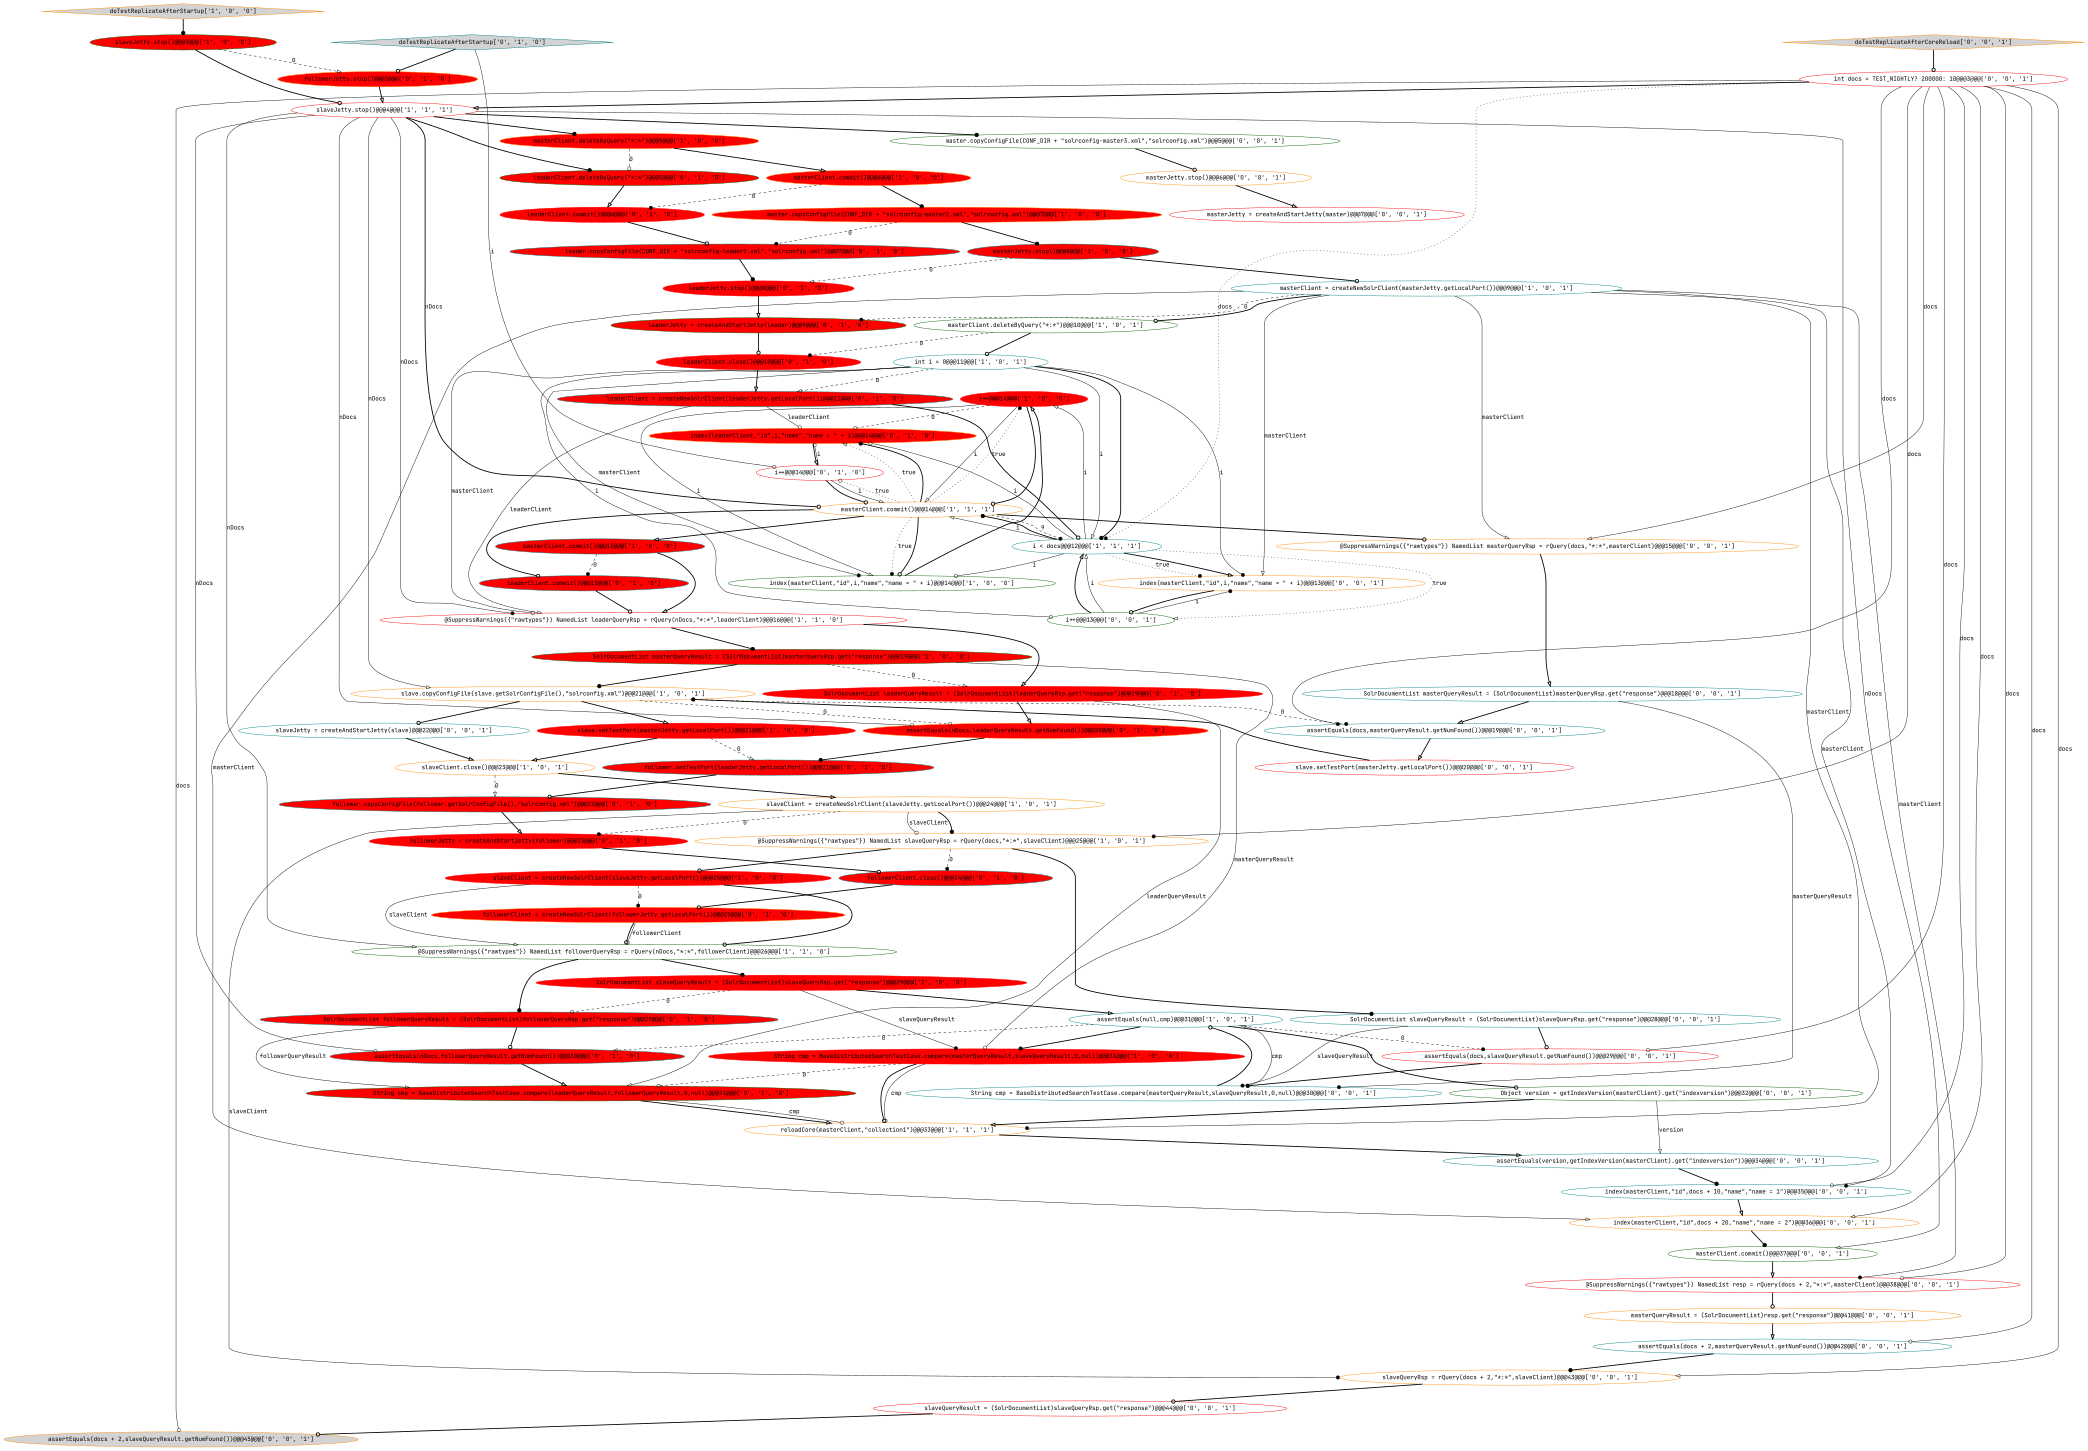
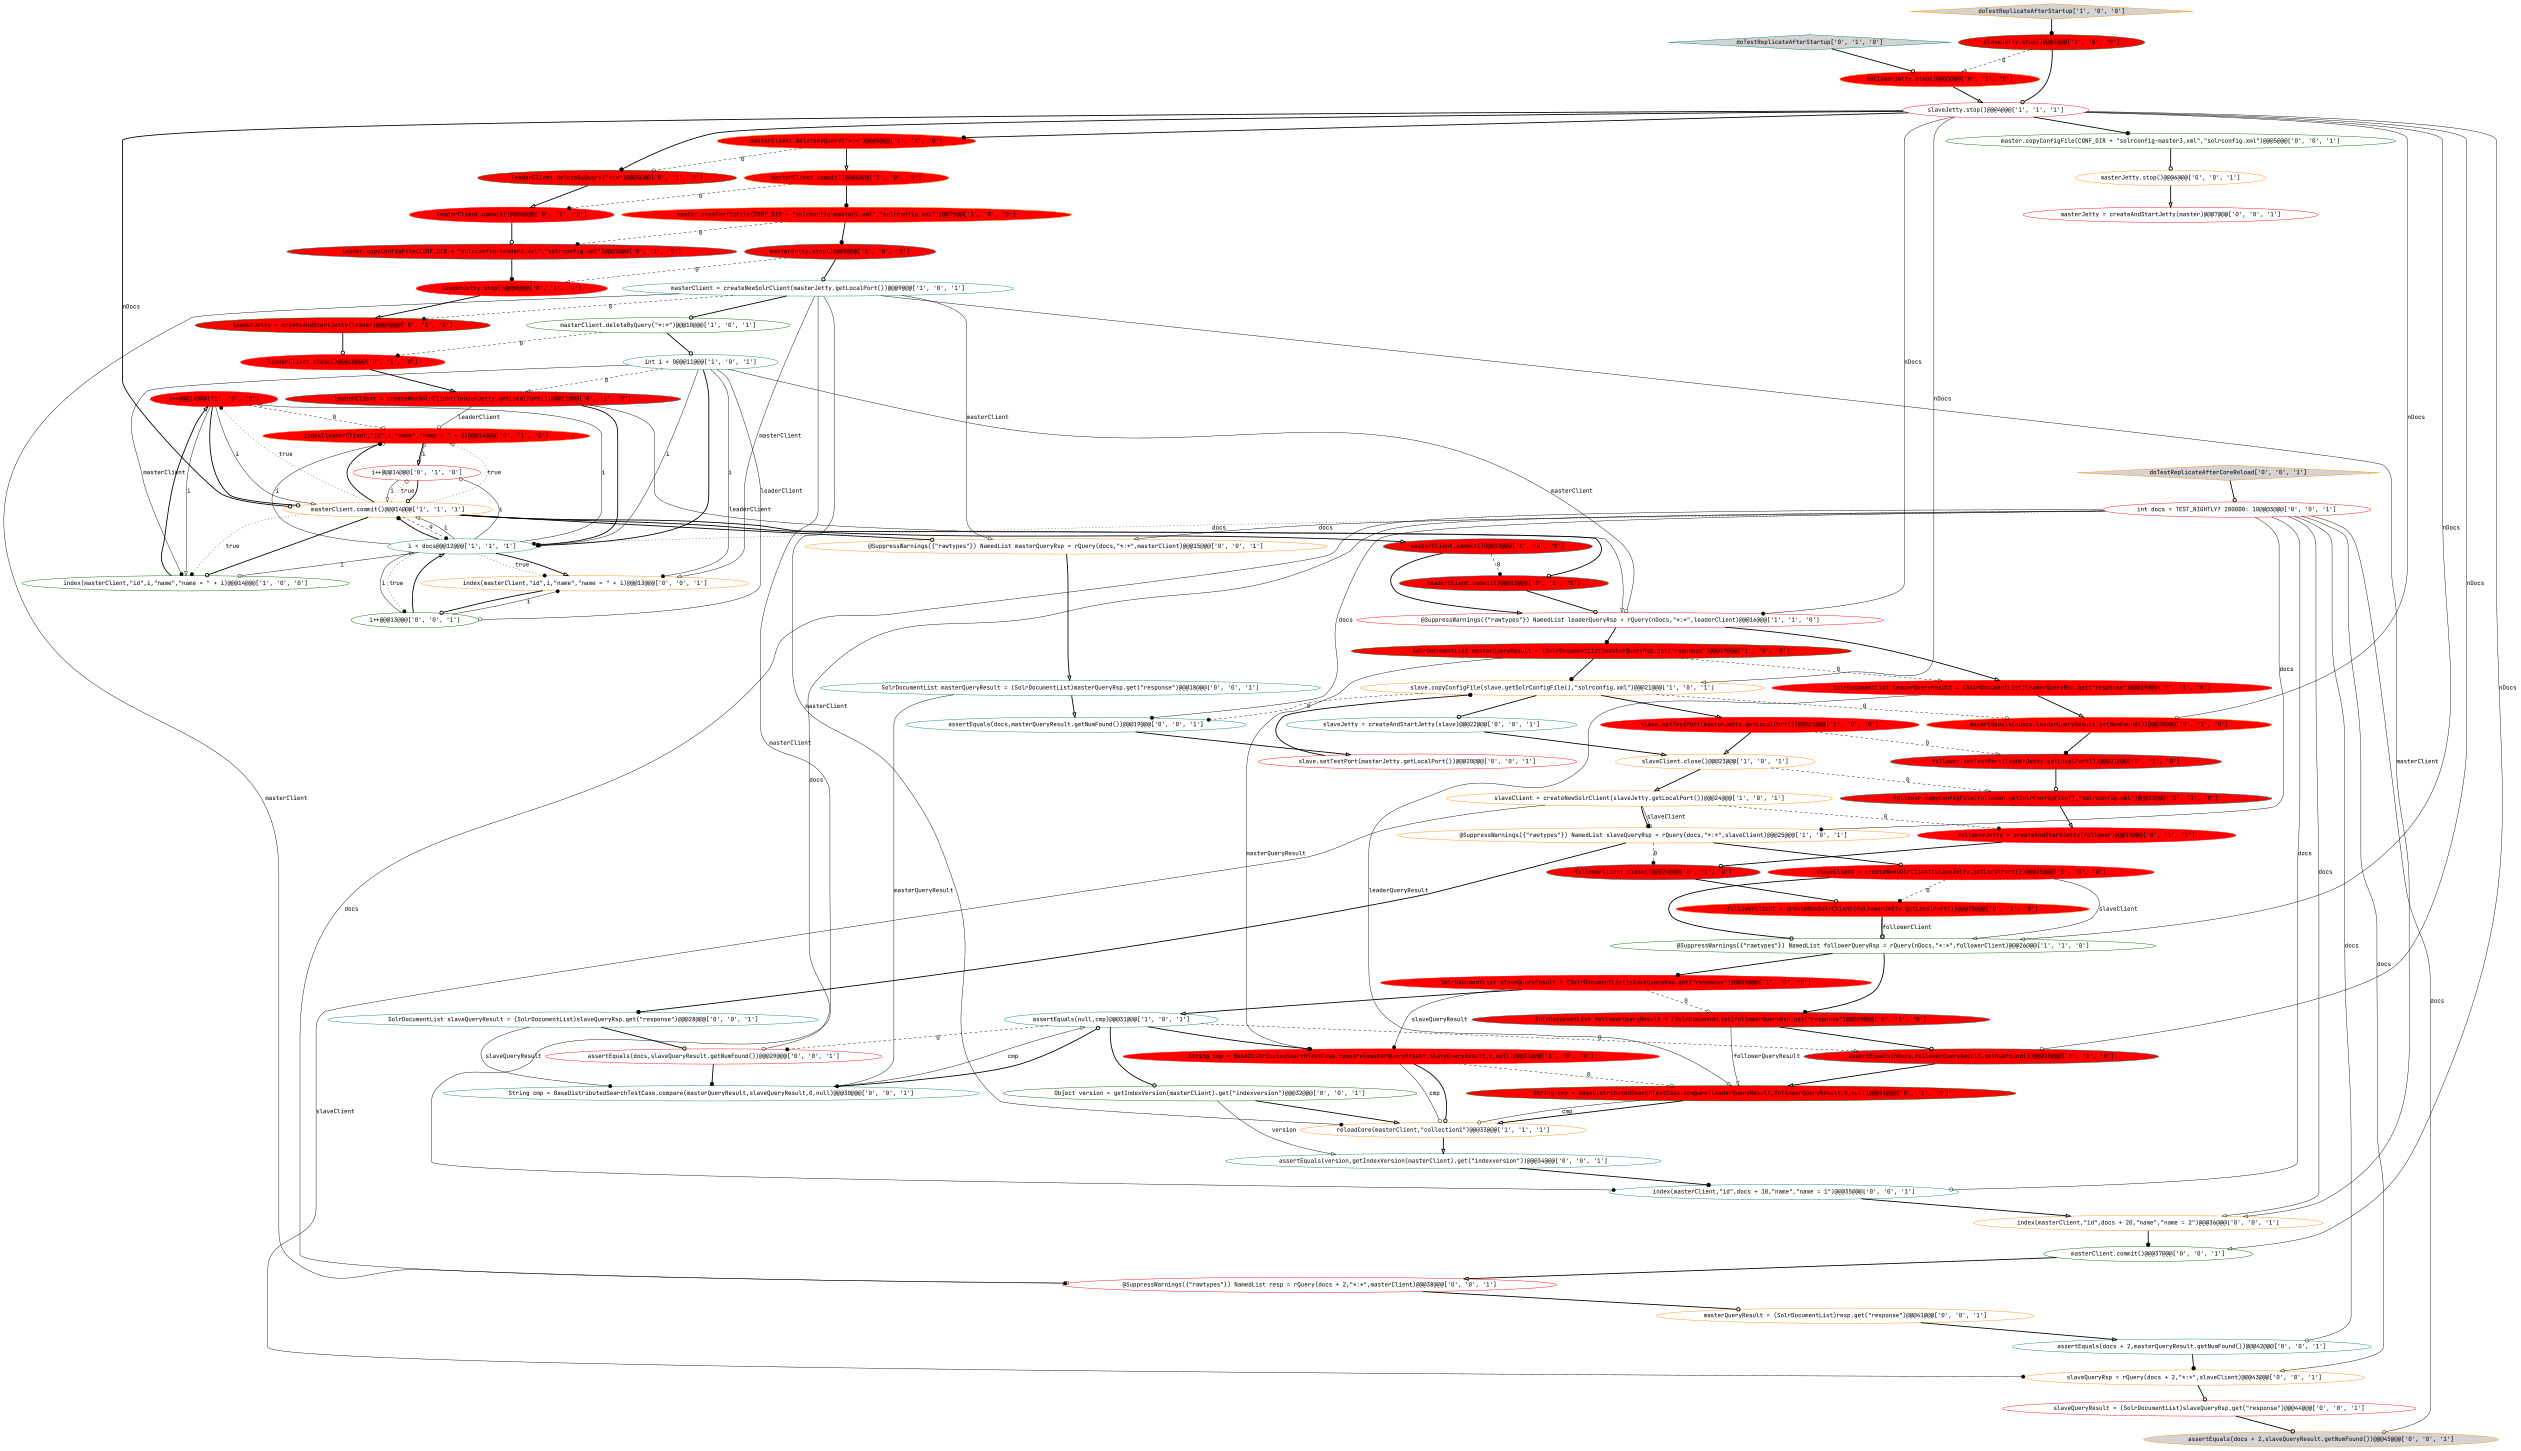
(1144, 95) -> none
(514, 347) -> (498, 505)
(597, 491) -> (782, 491)
(1426, 575) -> (389, 577)
